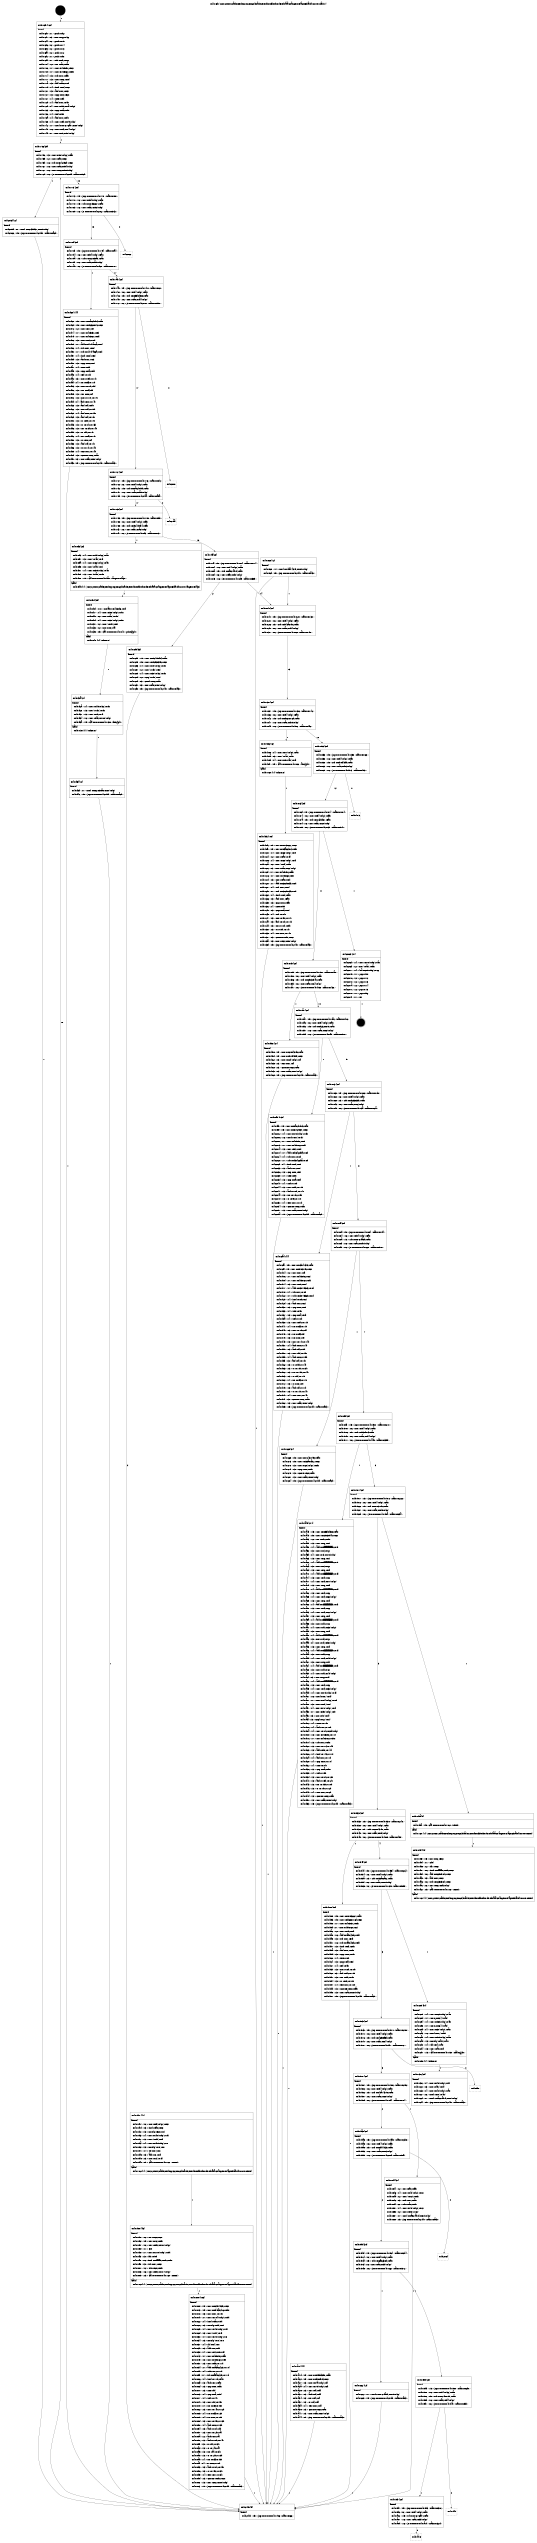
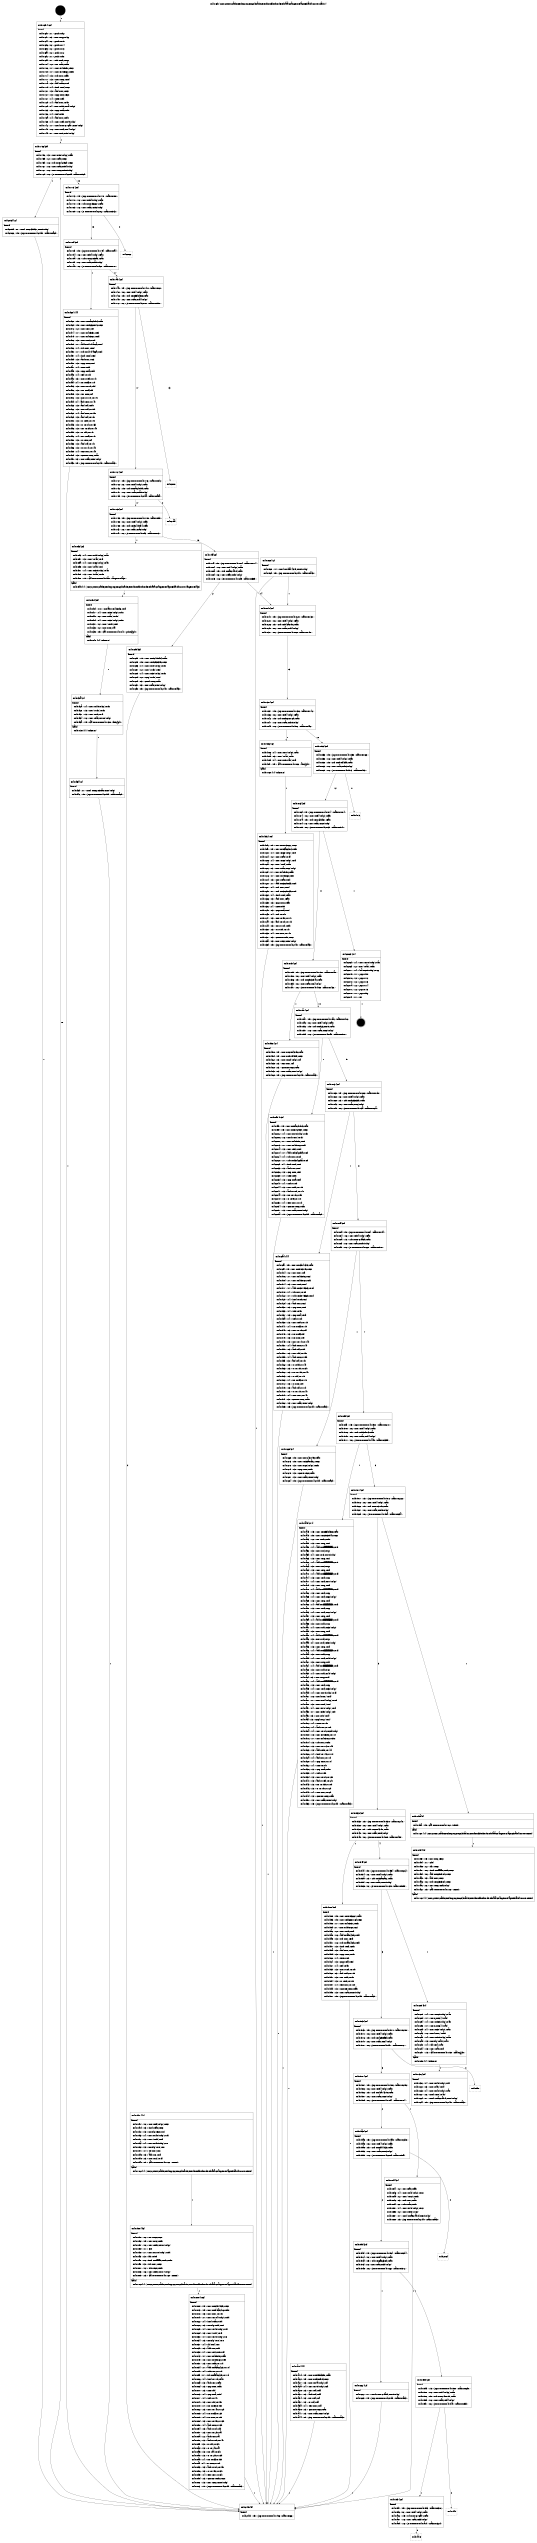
(169, 388) -> (169, 388)
